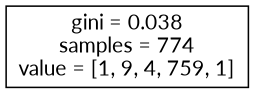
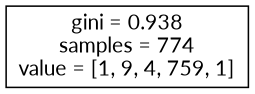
(127, 47) -> (127, 47)
